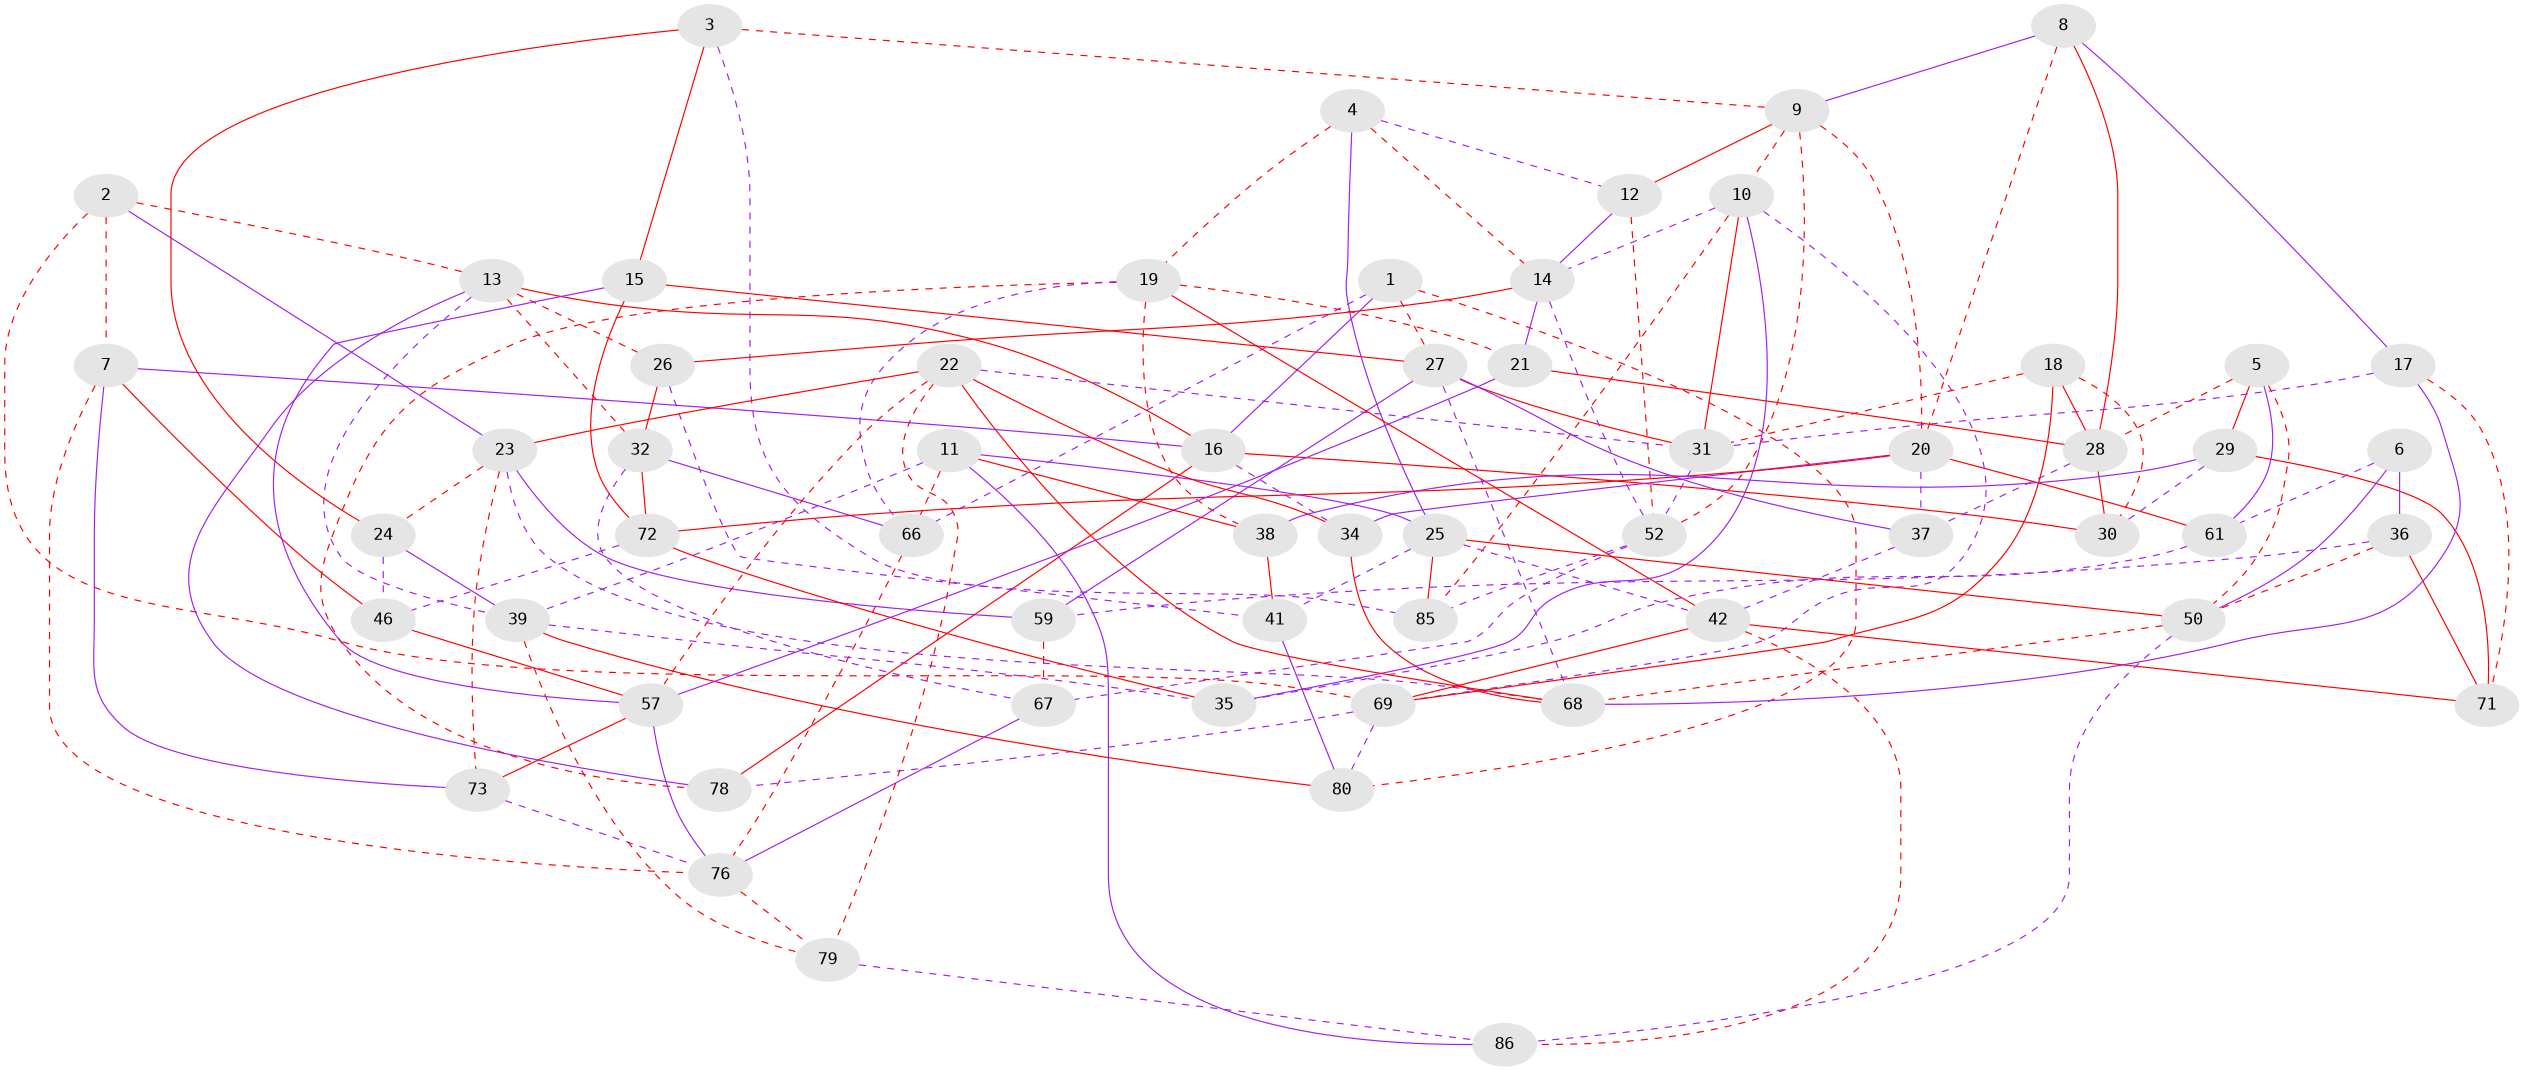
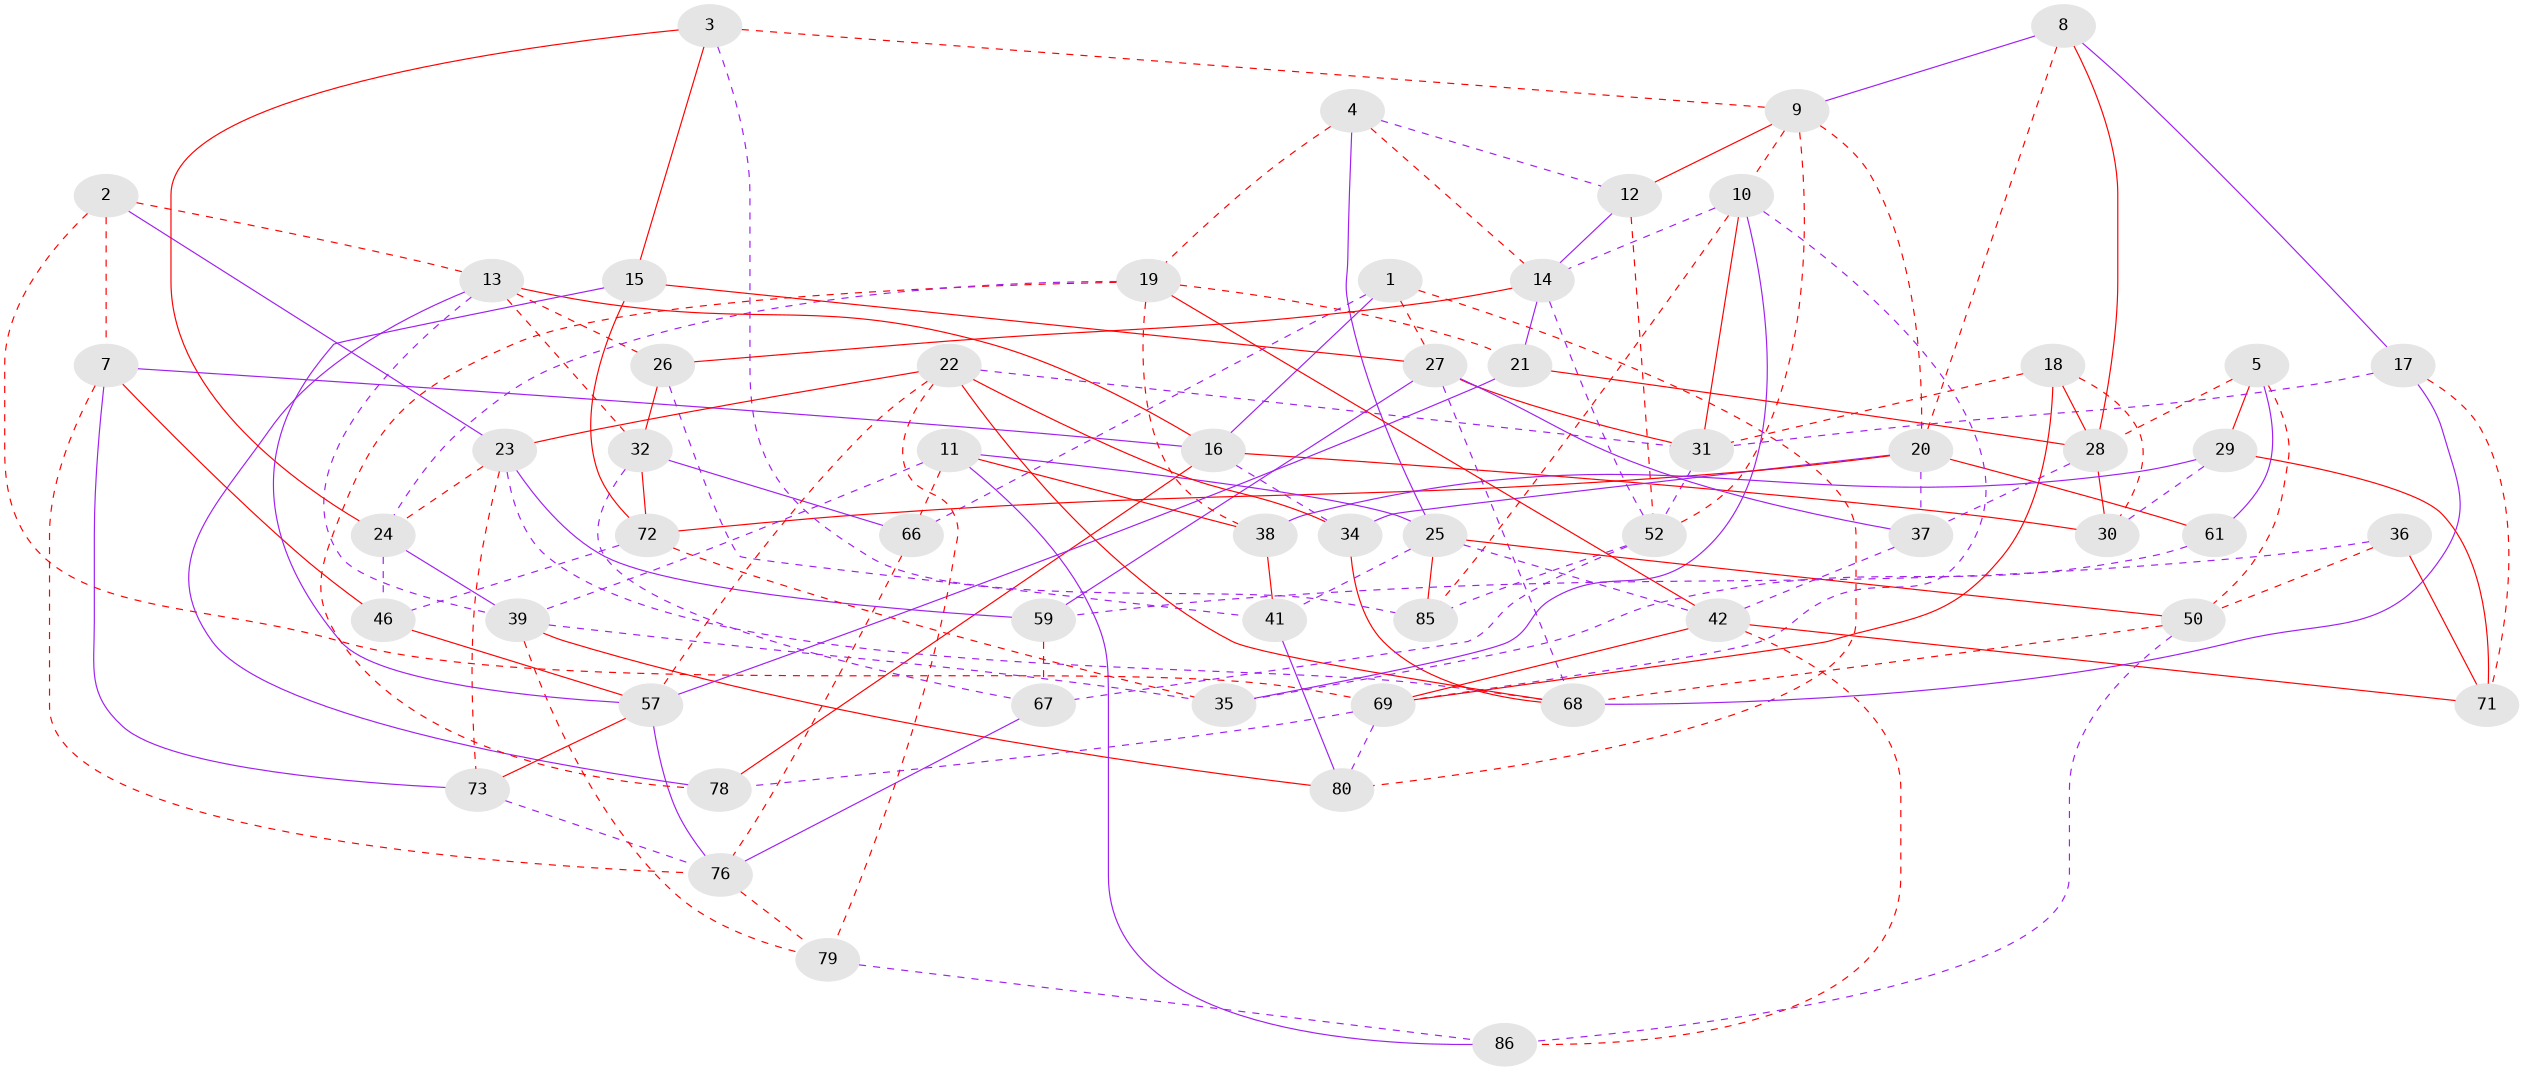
(893, 357) -> (703, 323)
(2400, 450) -> none
(932, 629) -> (932, 629)
